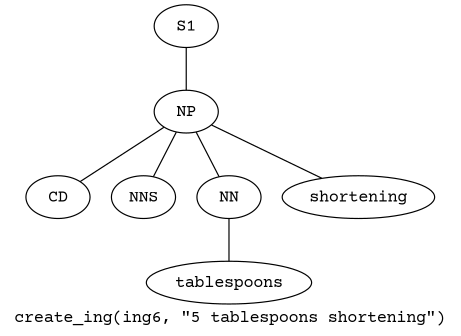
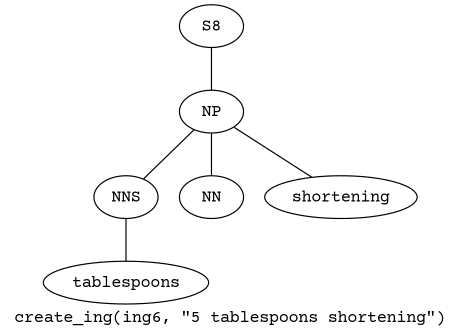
(186, 26) -> (211, 26)
(58, 197) -> none
(229, 240) -> (126, 240)
